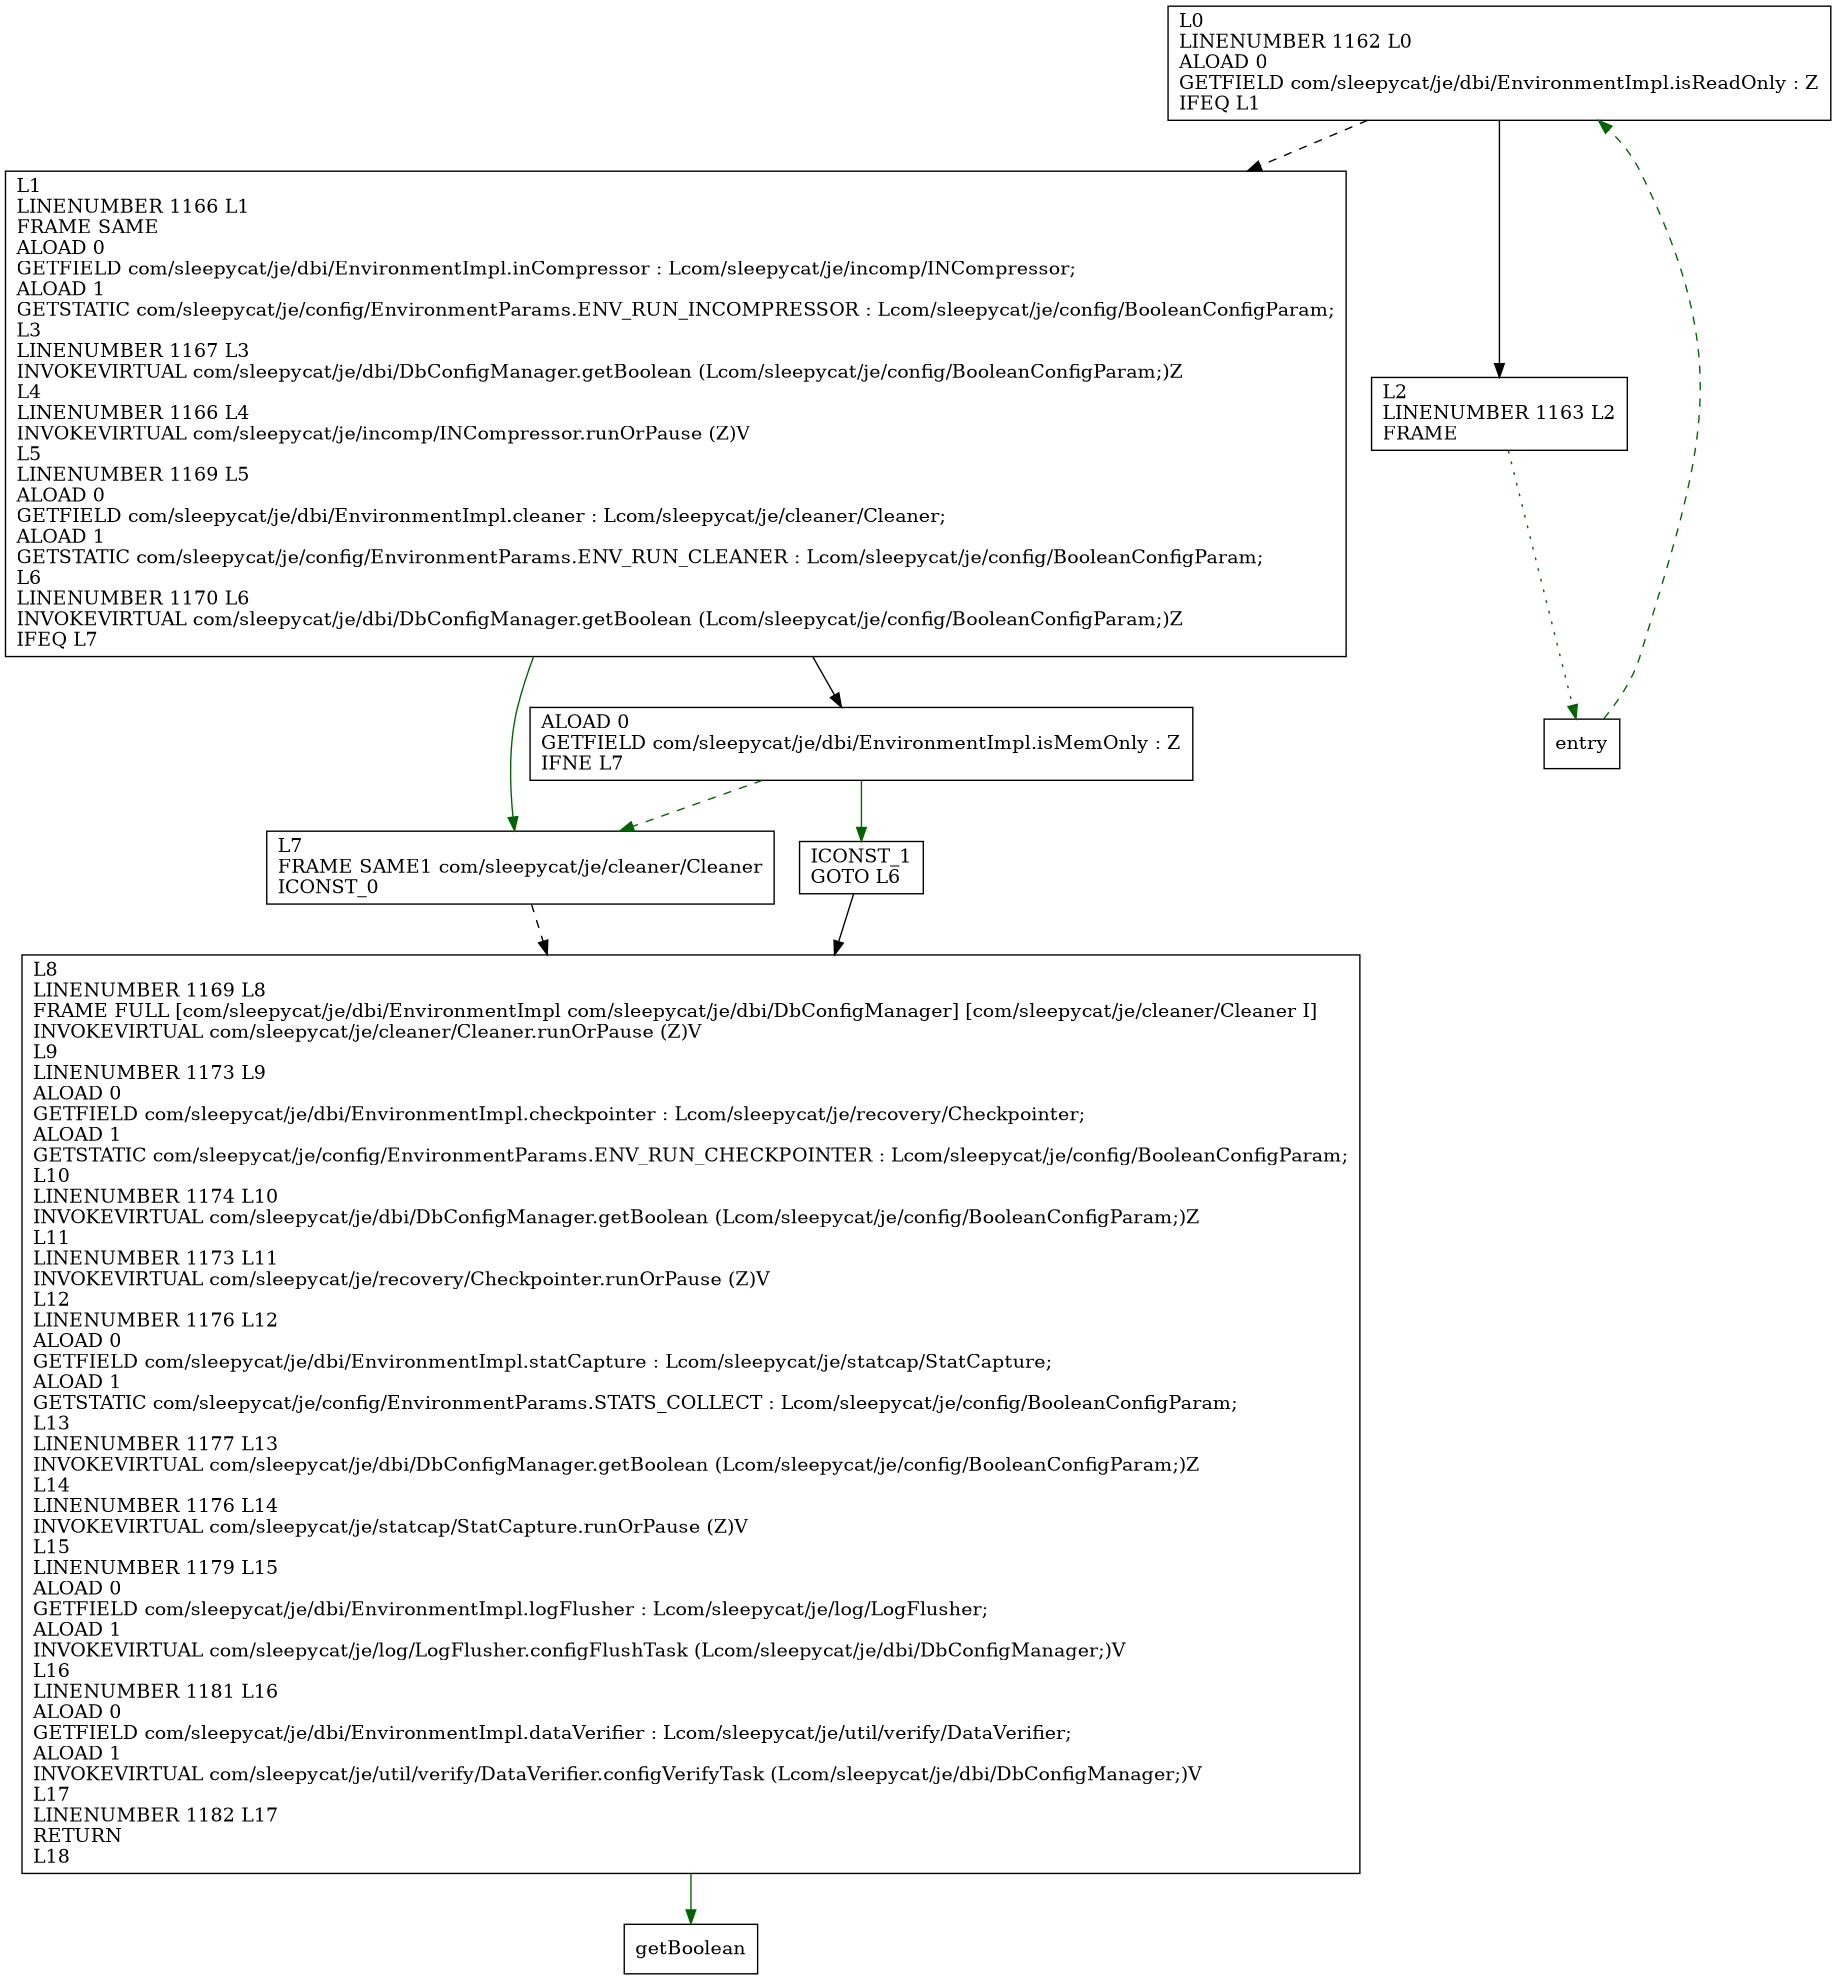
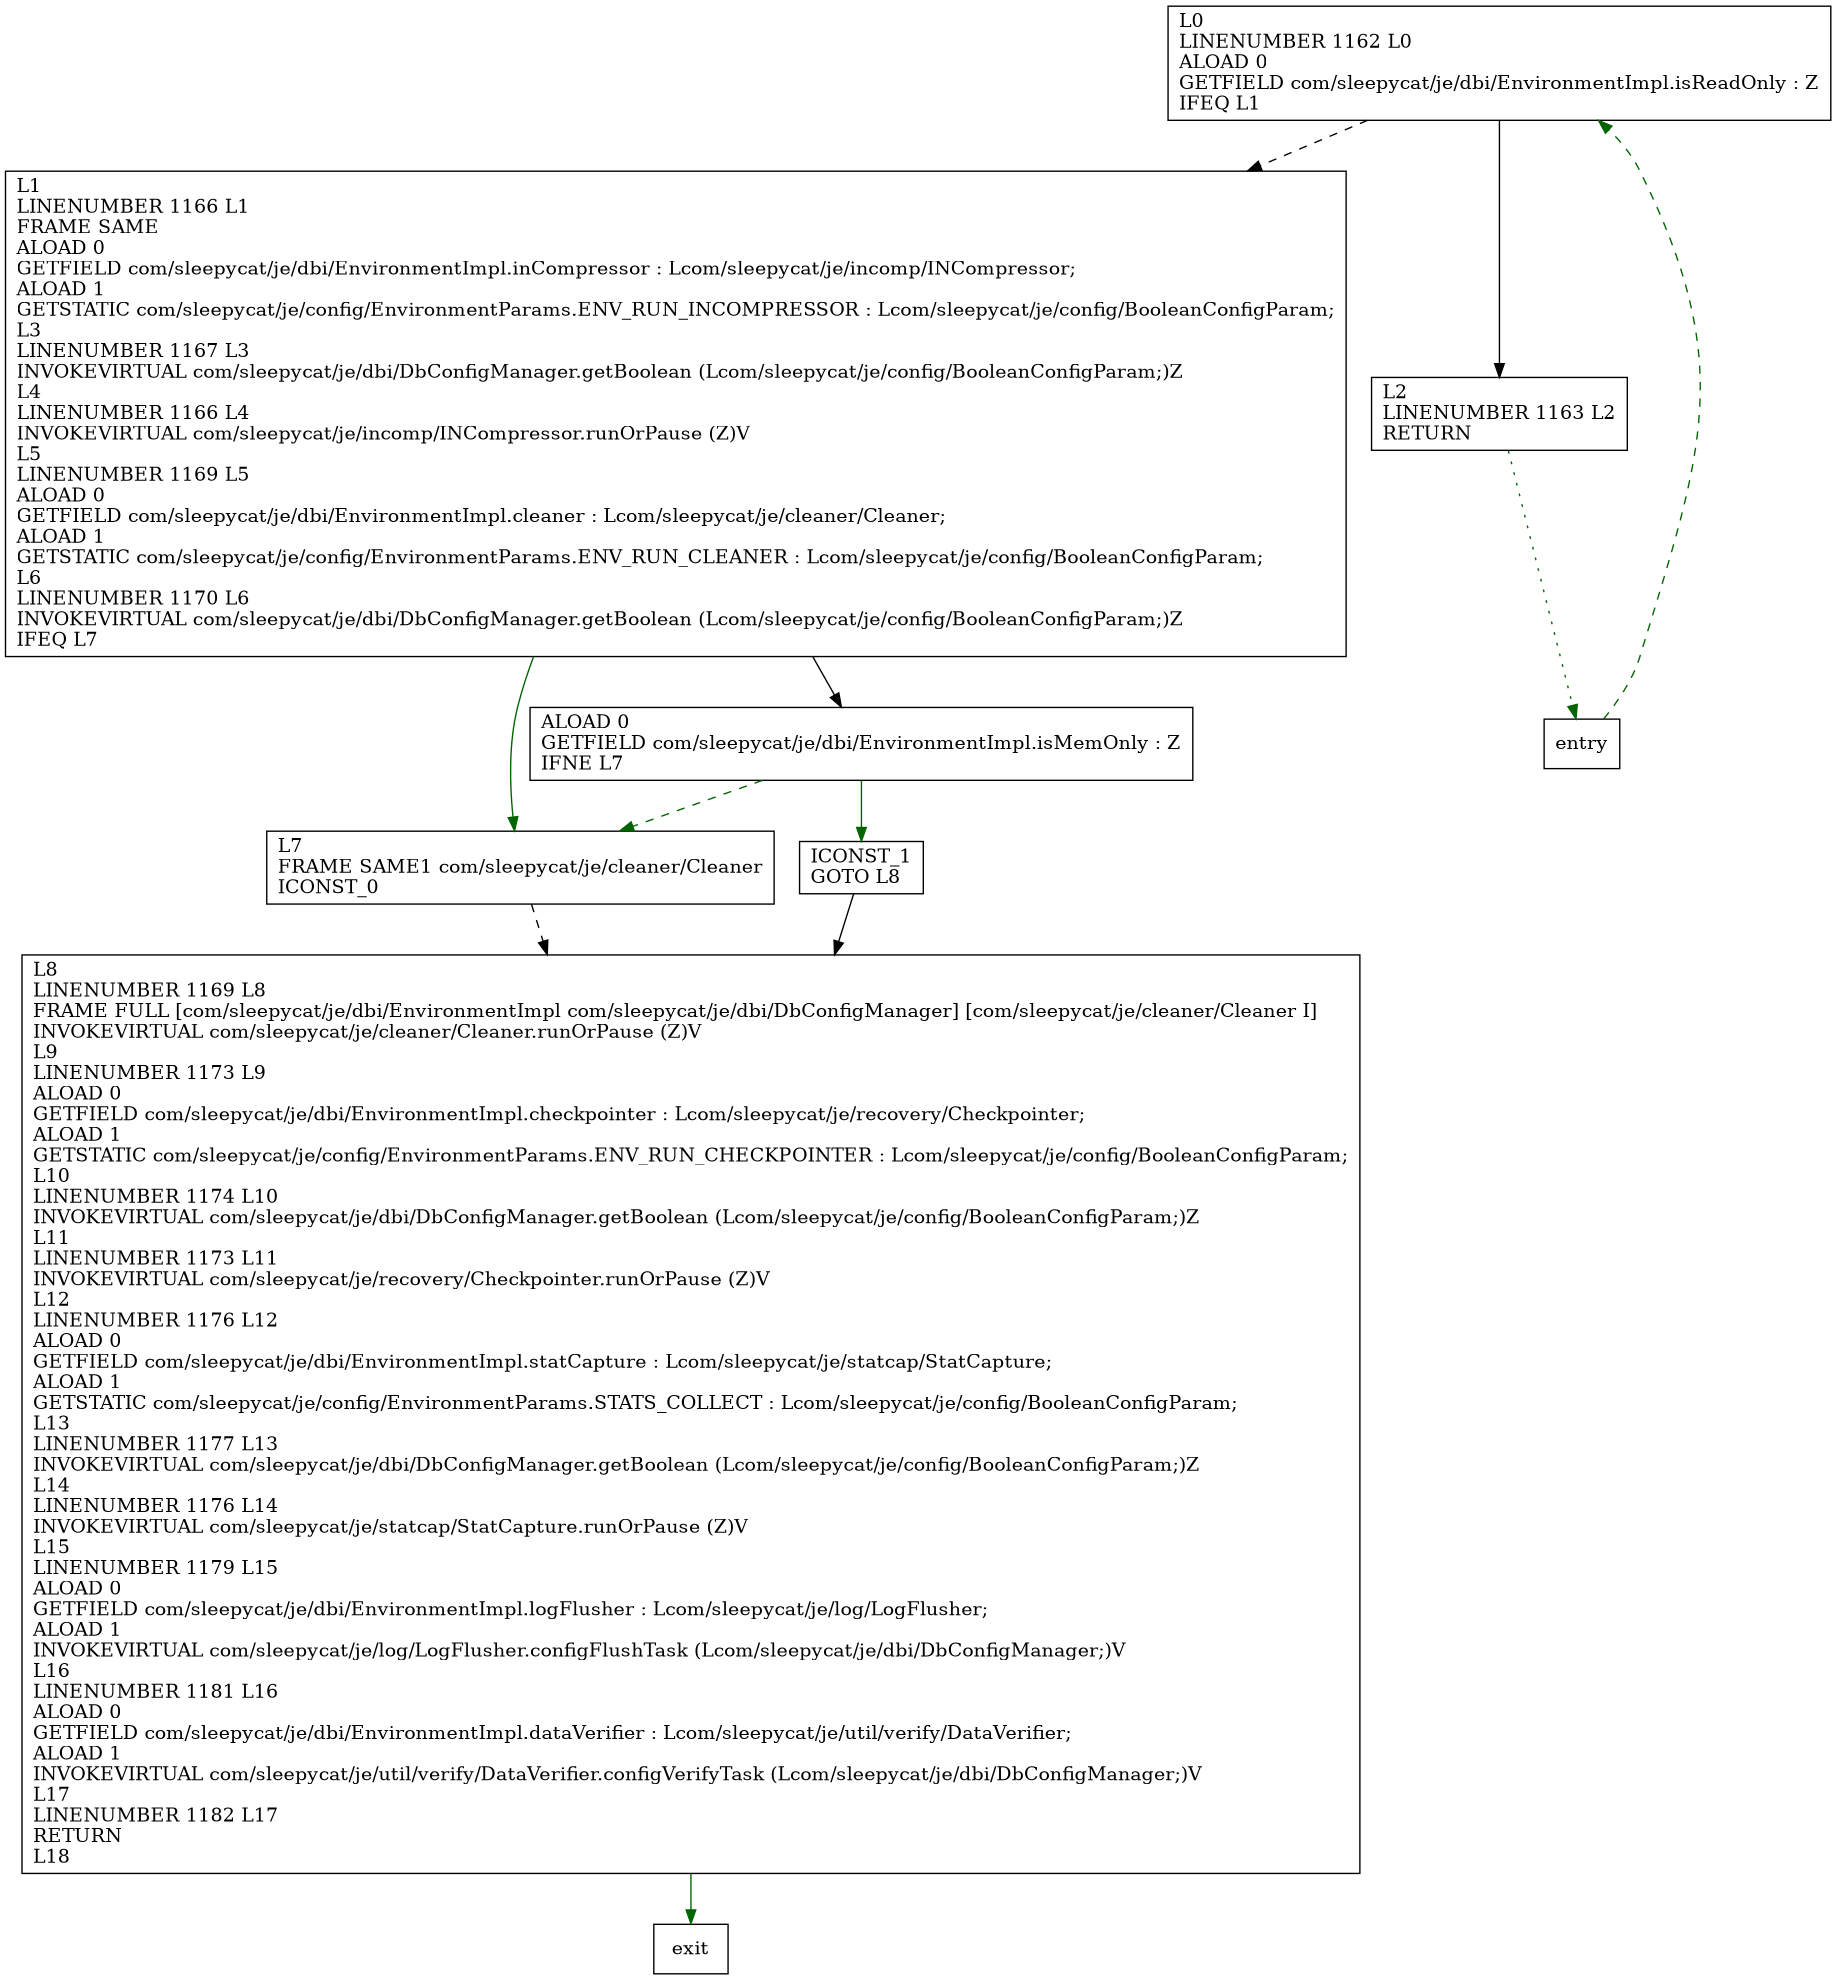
(1499, 414) -> (1499, 414)
(861, 868) -> (861, 868)
(691, 1949) -> (691, 1949)
